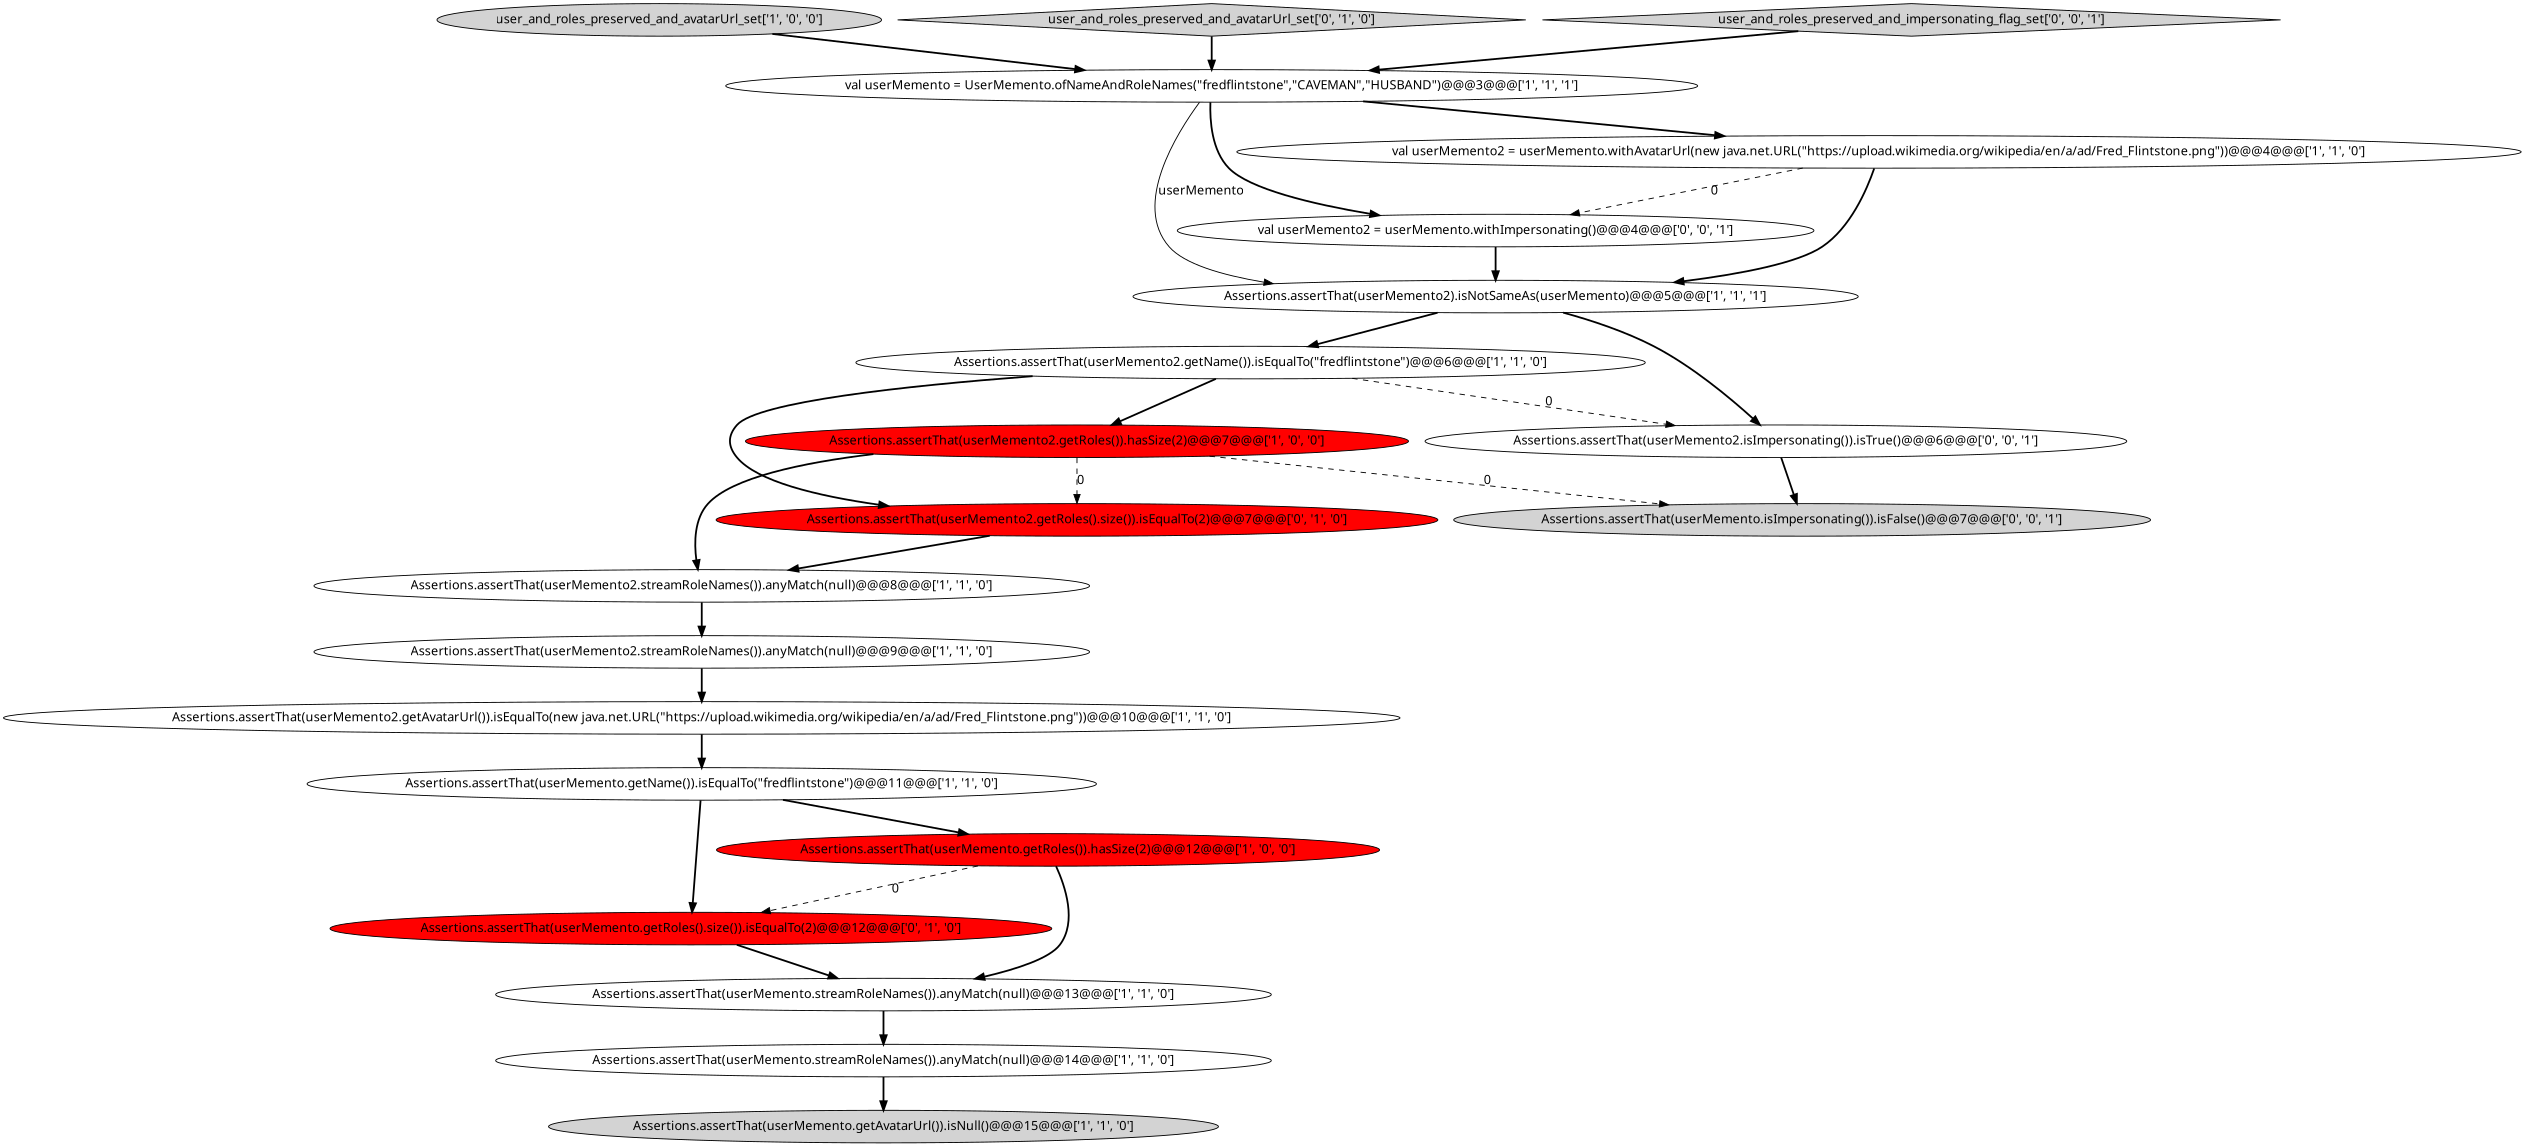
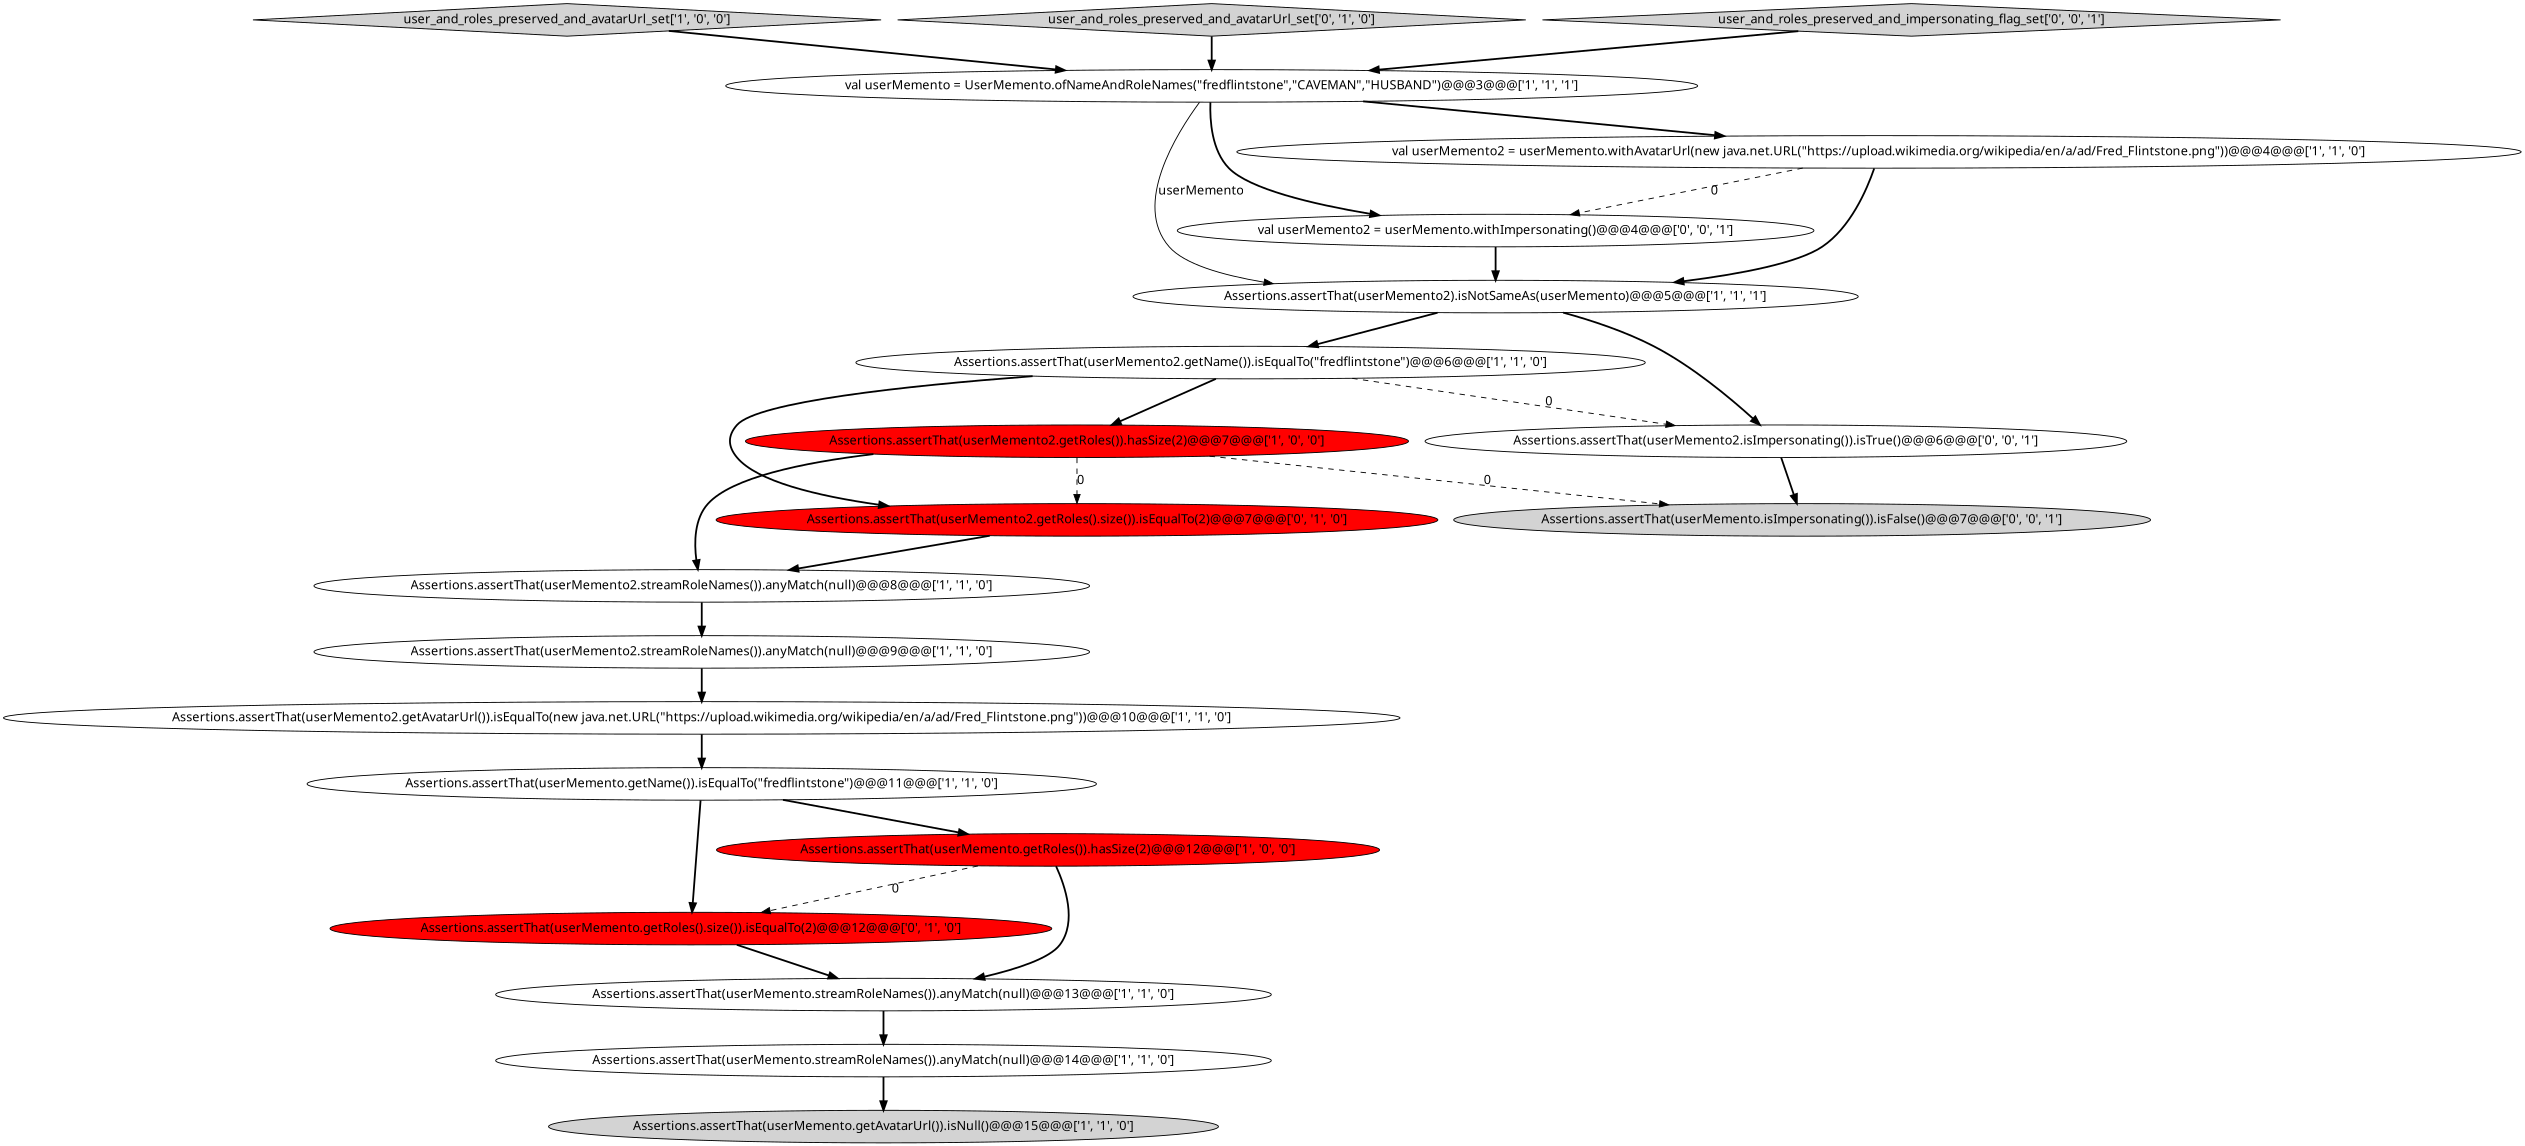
(659, 20) -> (567, 20)
